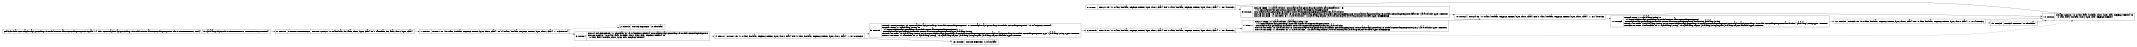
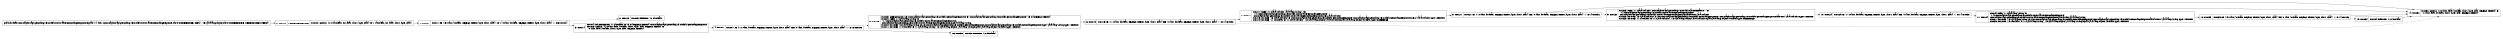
(1464, 20) -> (1448, 15)
(299, 31) -> (299, 23)
